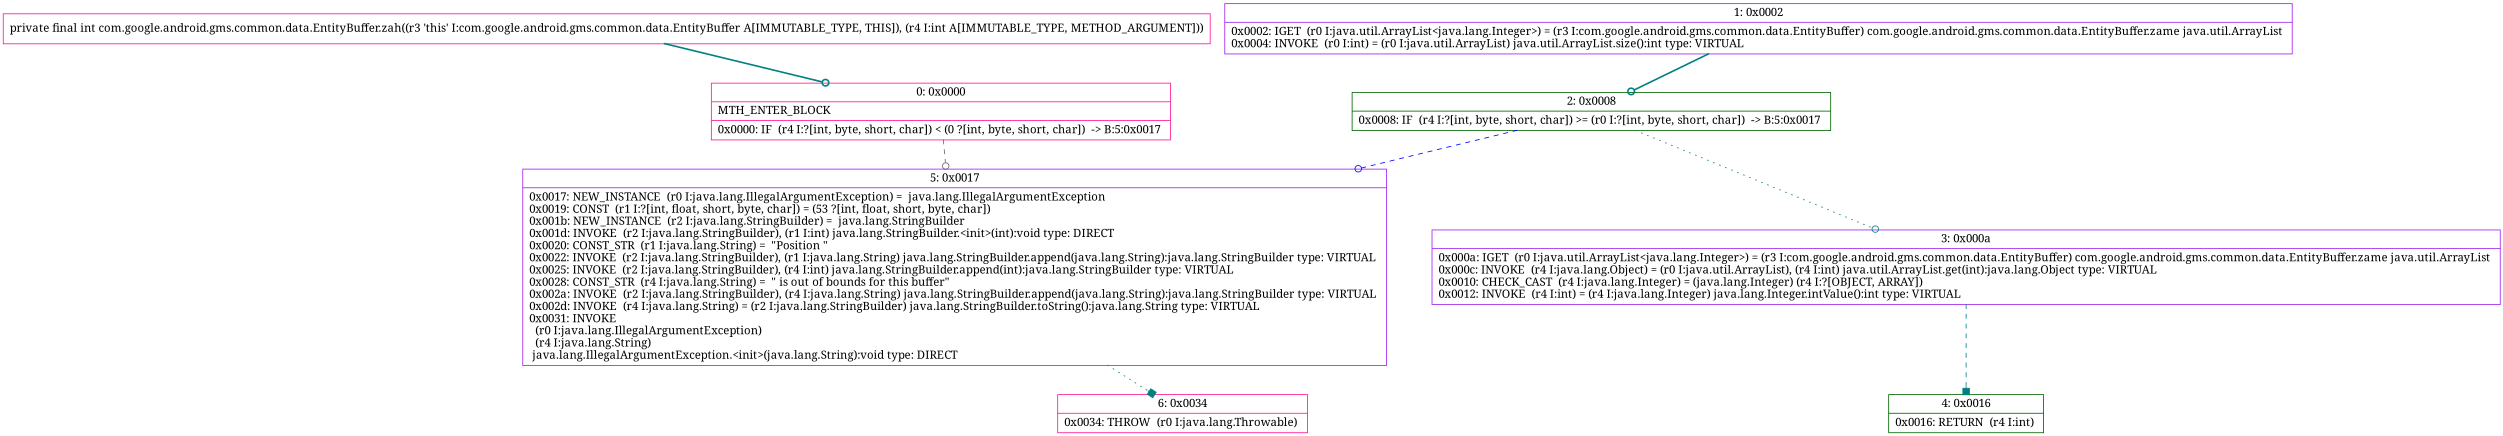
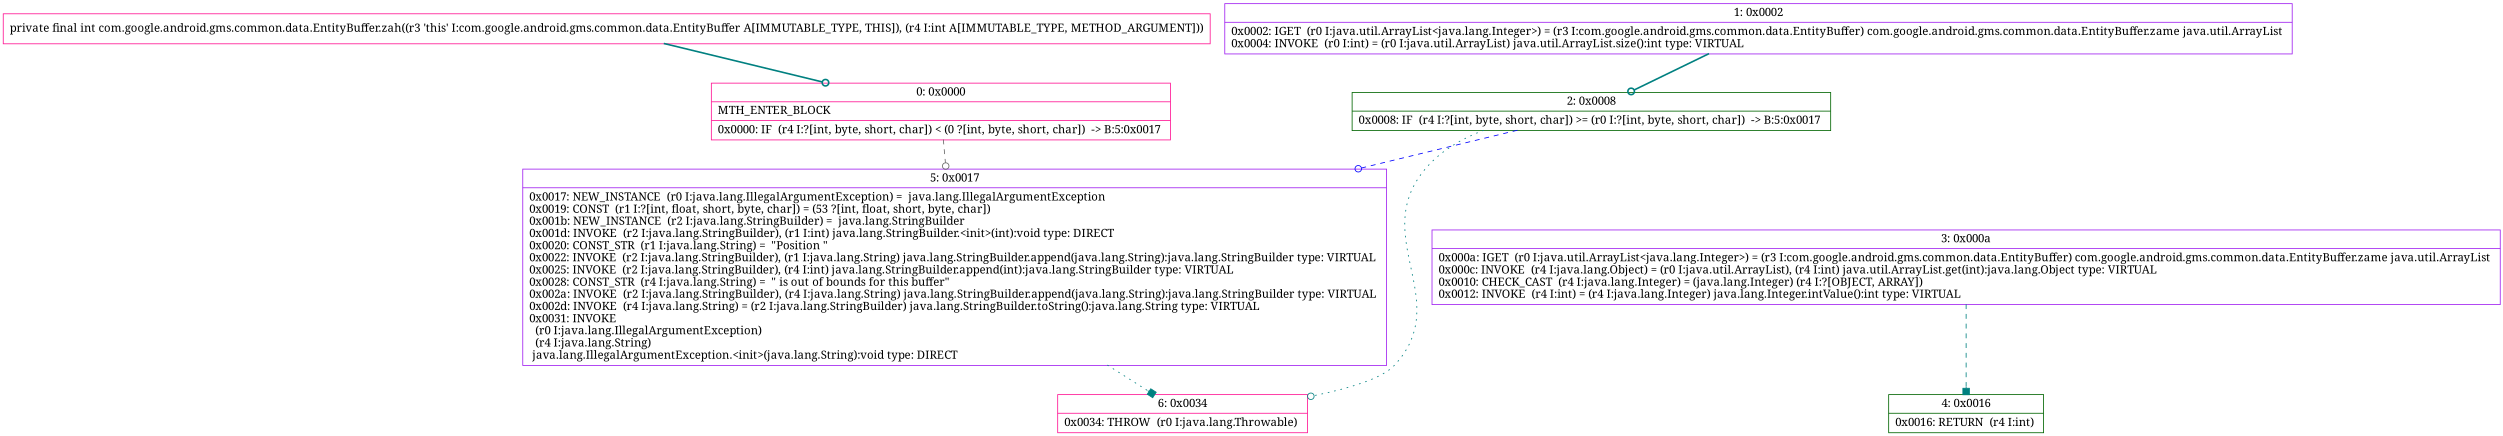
(1754, 179) -> (1412, 275)
